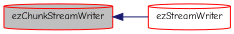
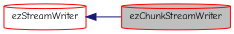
(136, 17) -> (109, 17)
